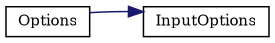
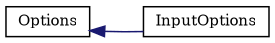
(109, 12) -> (124, 32)
